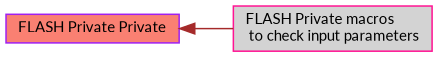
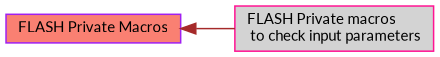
(93, 29) -> (93, 29)
